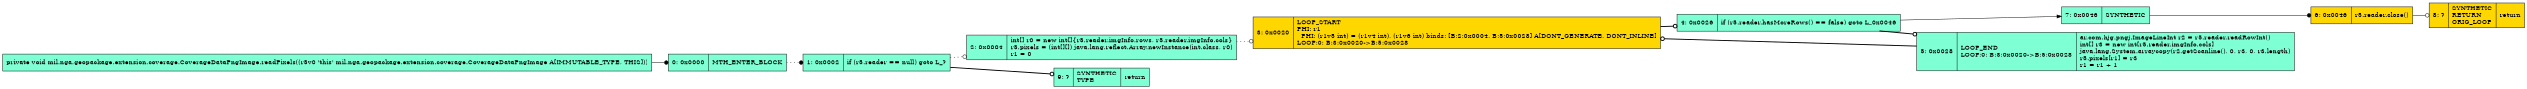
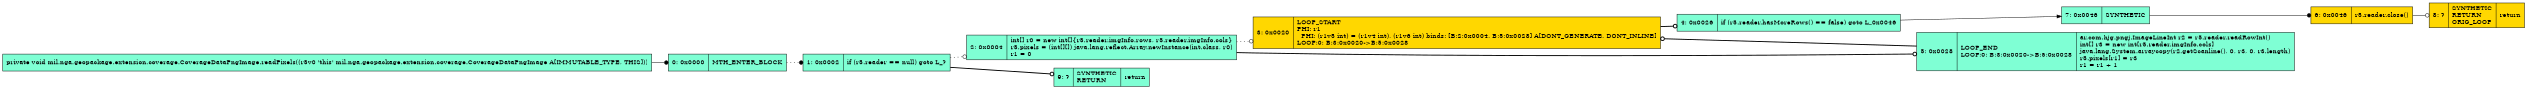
(1896, 32) -> (1575, 56)
(1086, 80) -> (1092, 80)
